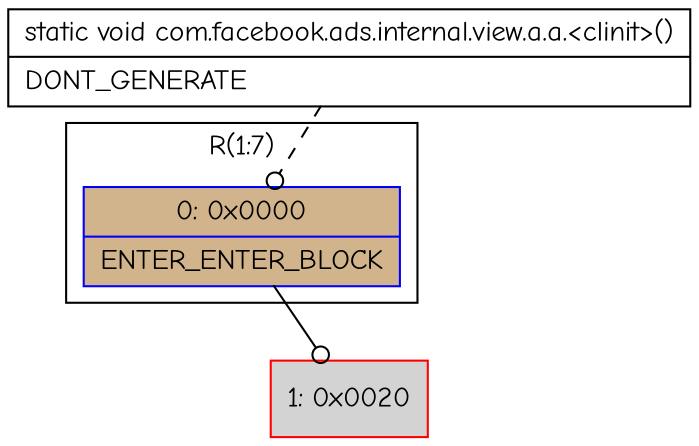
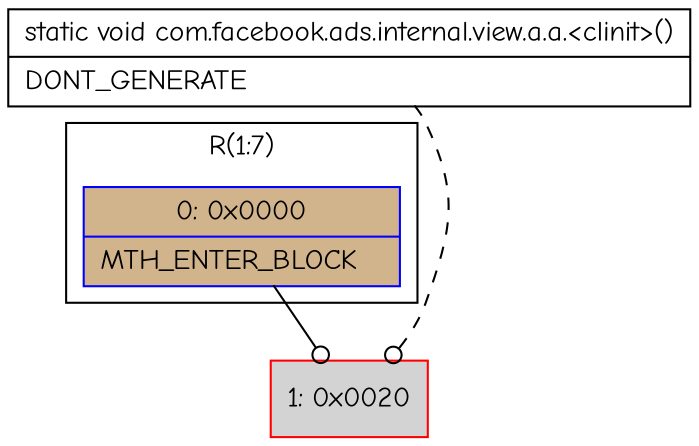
(300, 140) -> (447, 229)
(242, 260) -> (228, 260)
